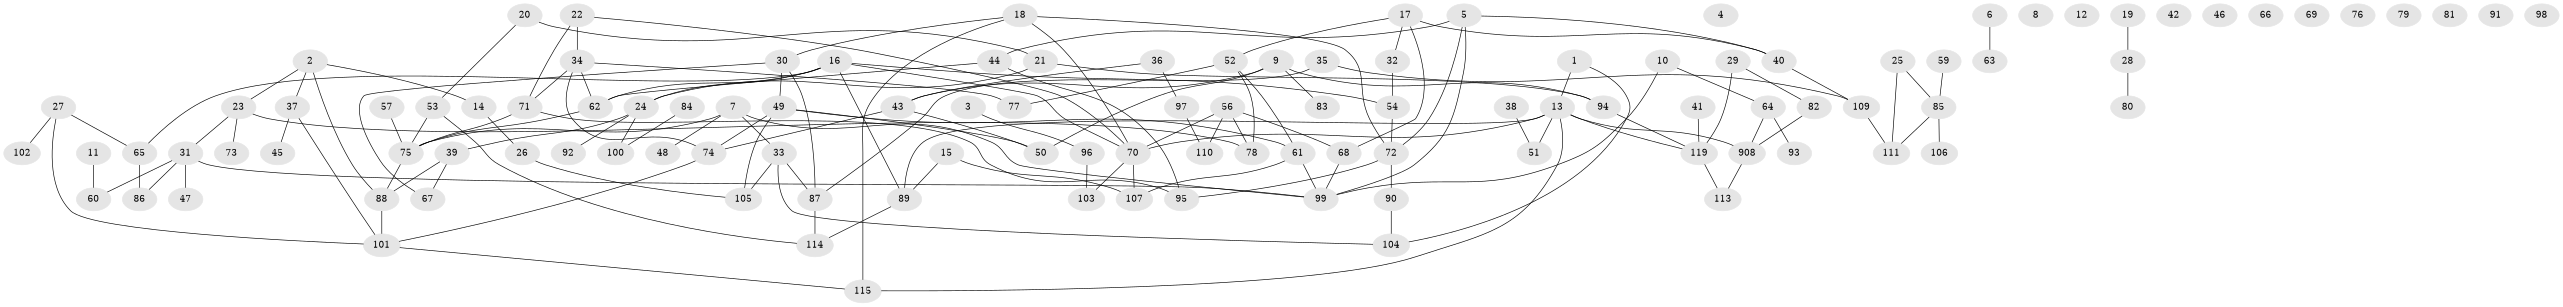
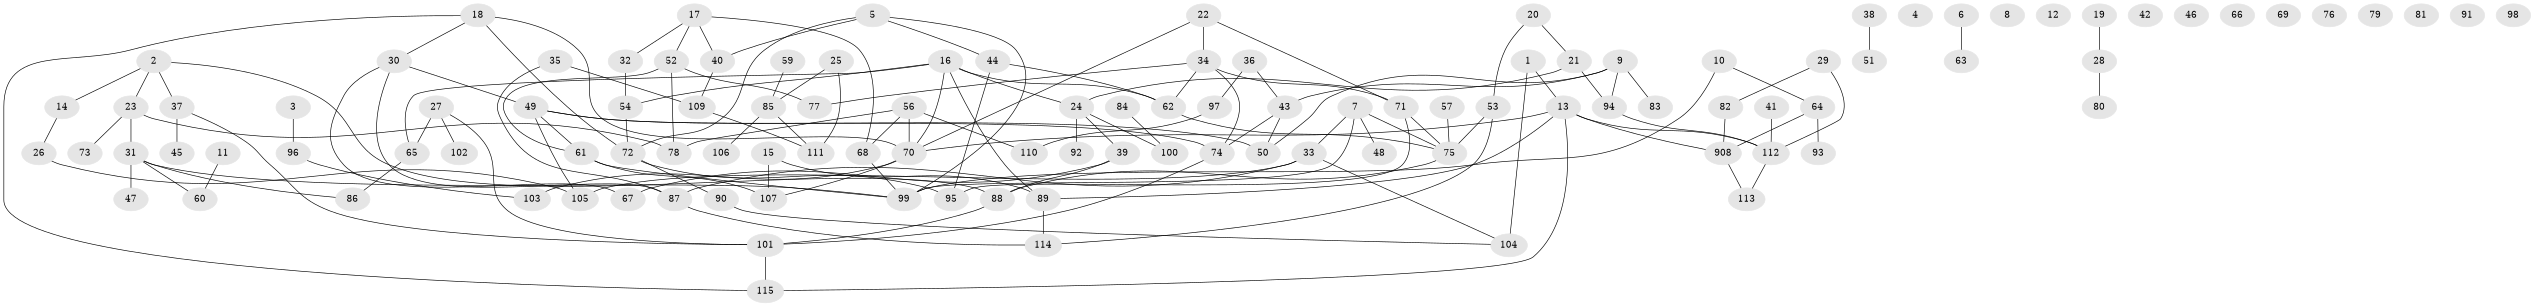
(1546, 130) -> none
(1699, 153) -> (1771, 153)
